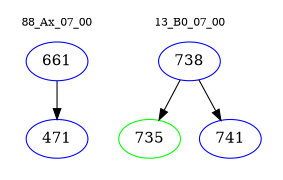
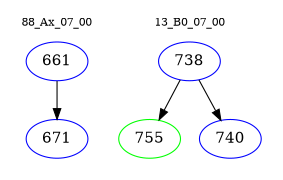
(57, 139) -> (57, 139)
(150, 139) -> (150, 139)
(230, 139) -> (230, 139)
